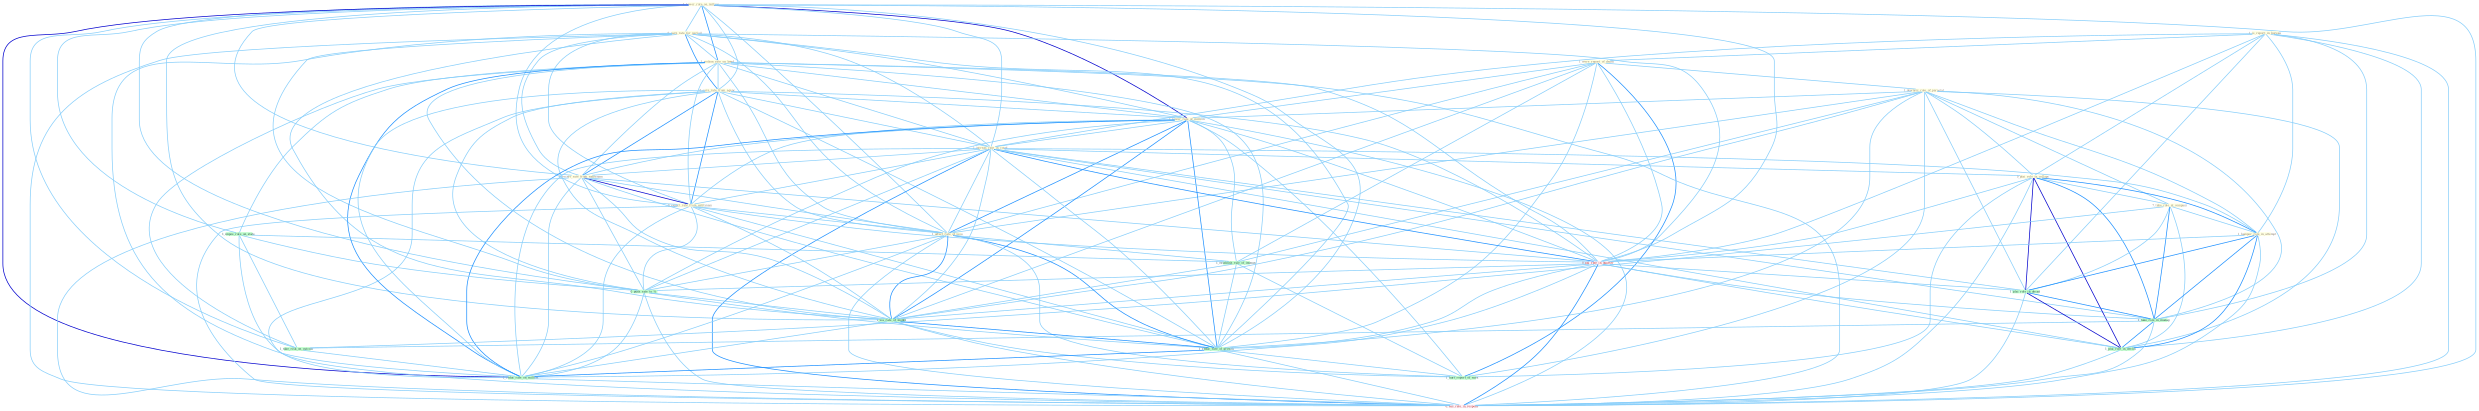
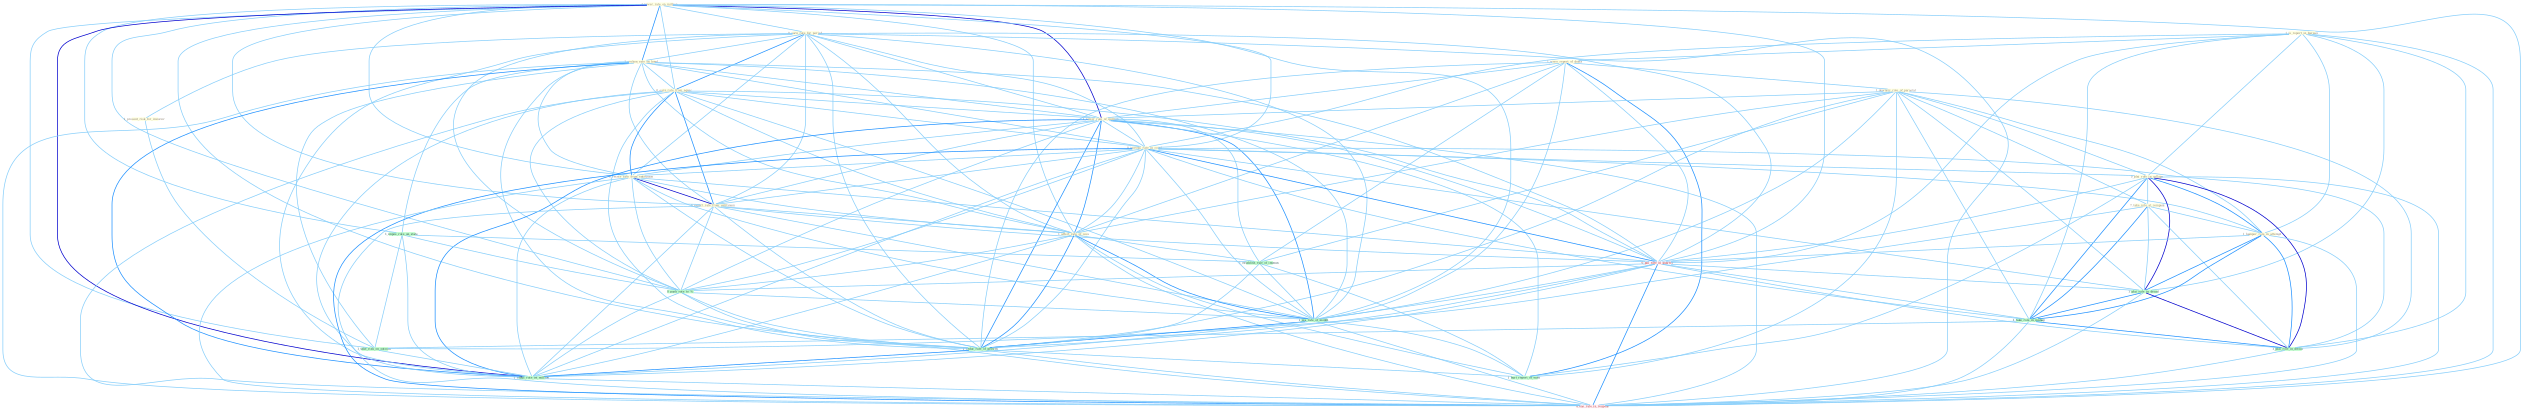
none -> (145, 119)
(1463, 406) -> (1593, 406)
